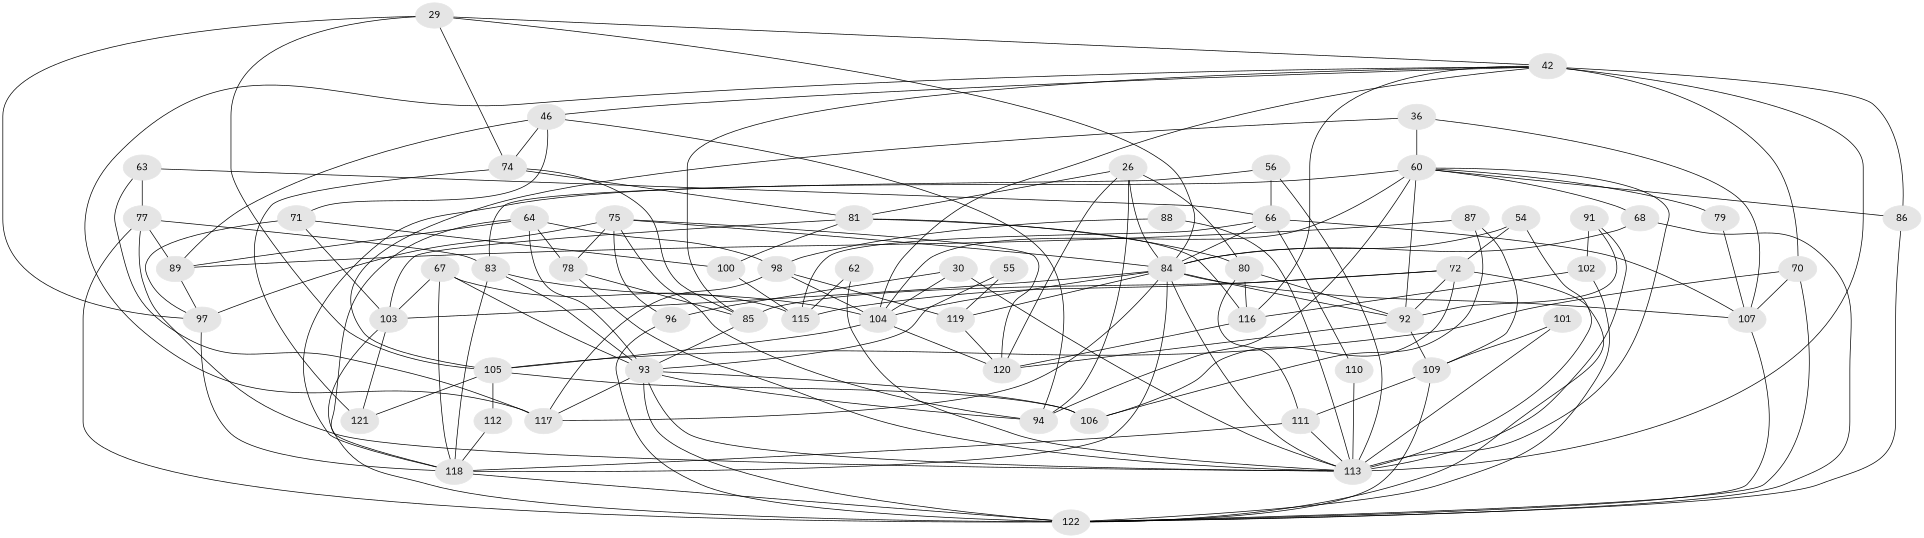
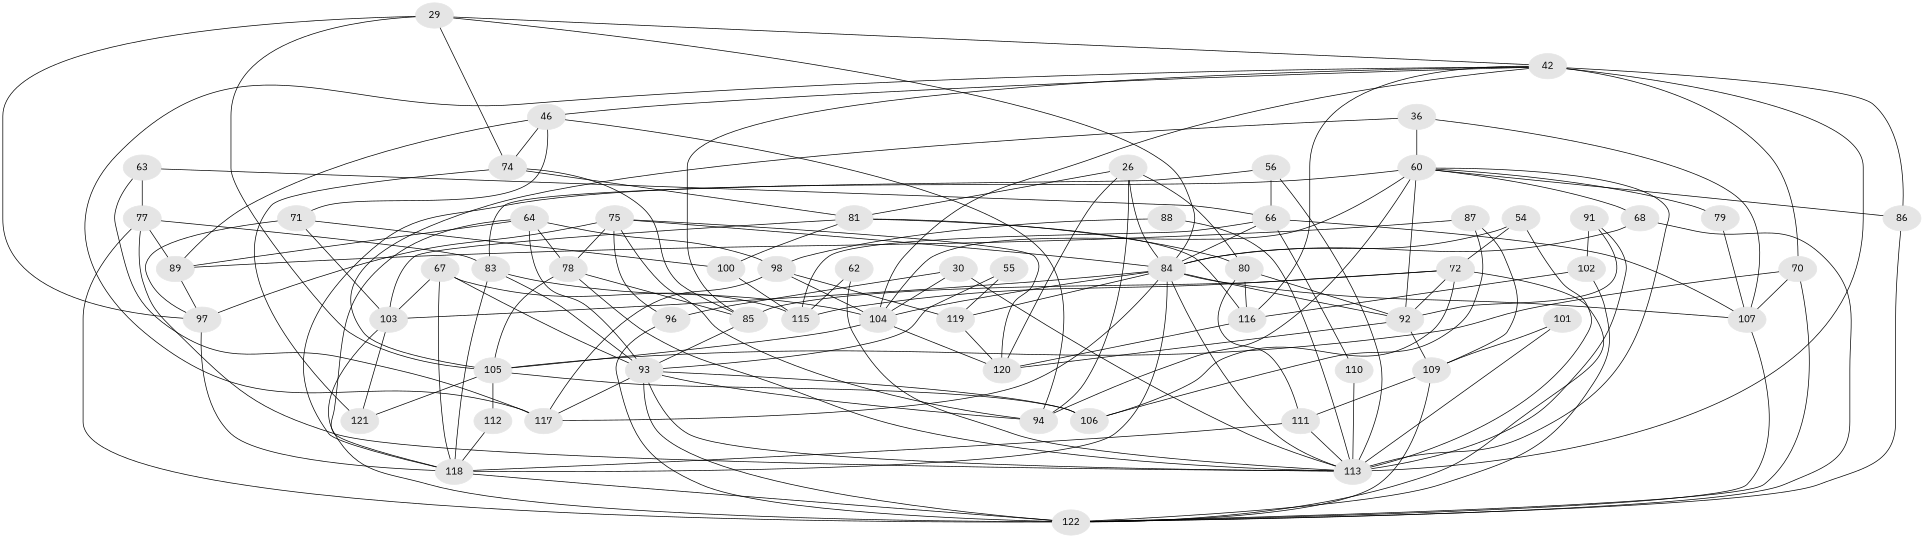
none -> (518, 303)
